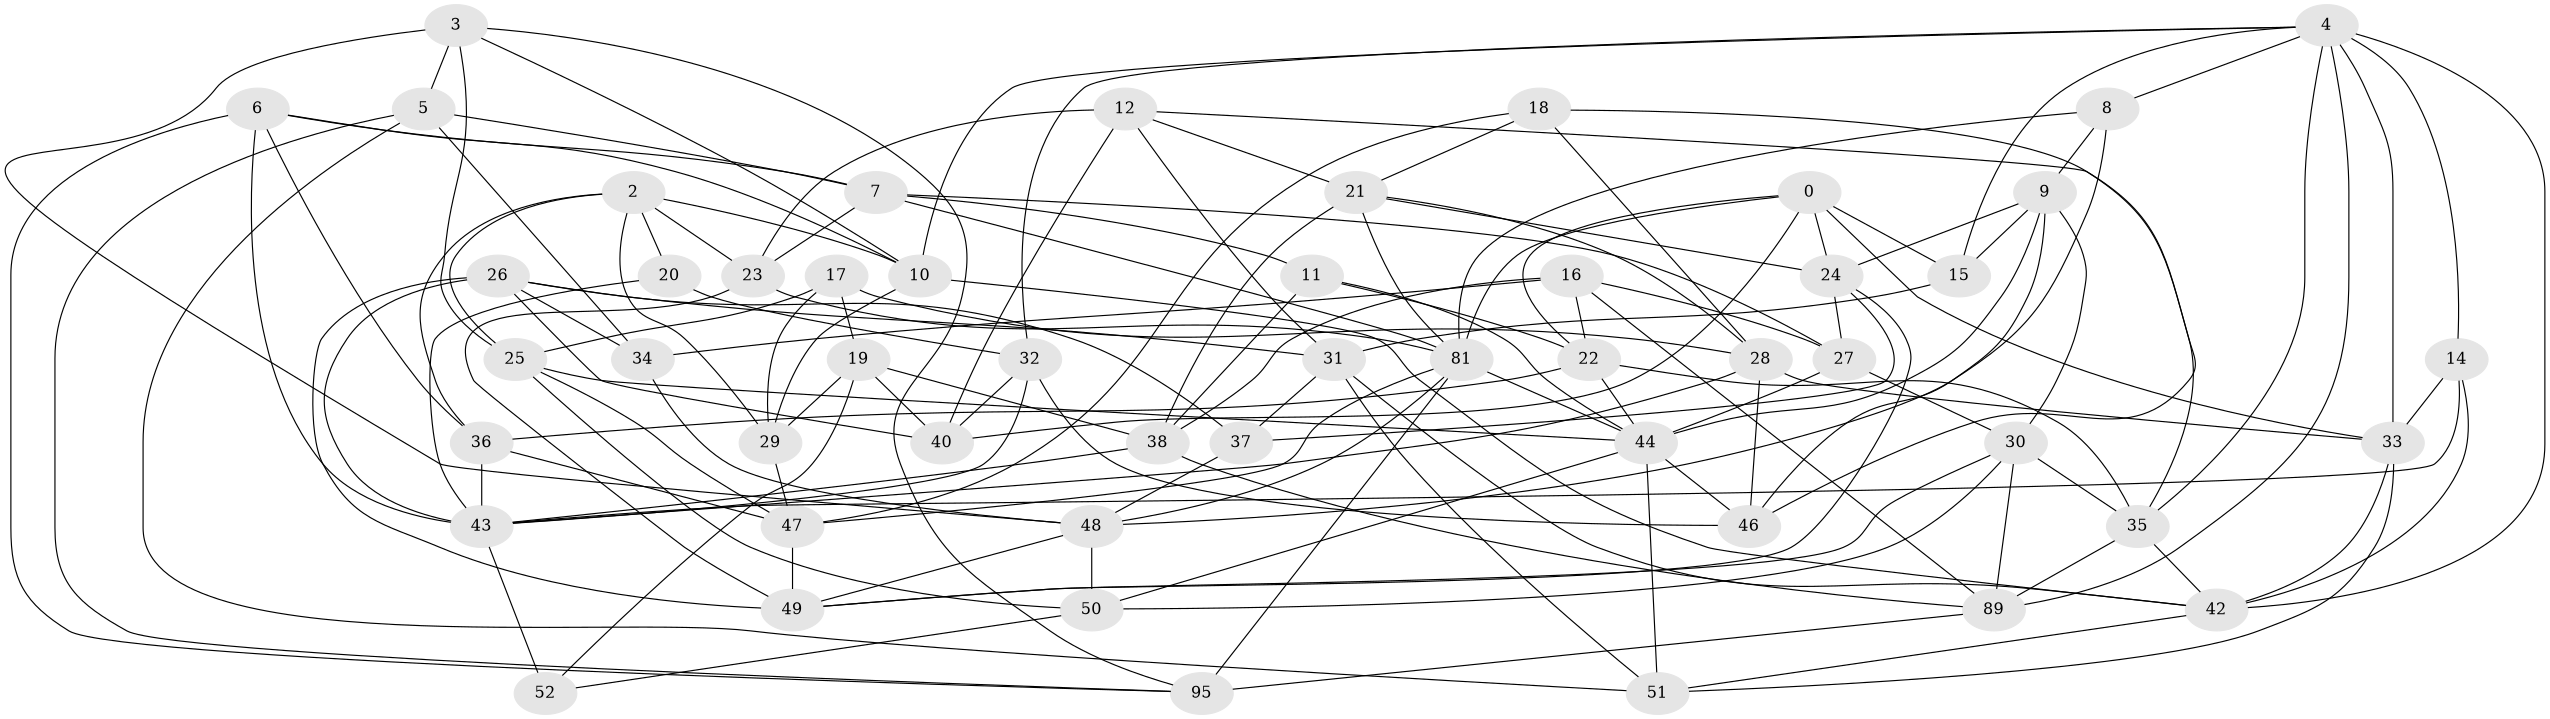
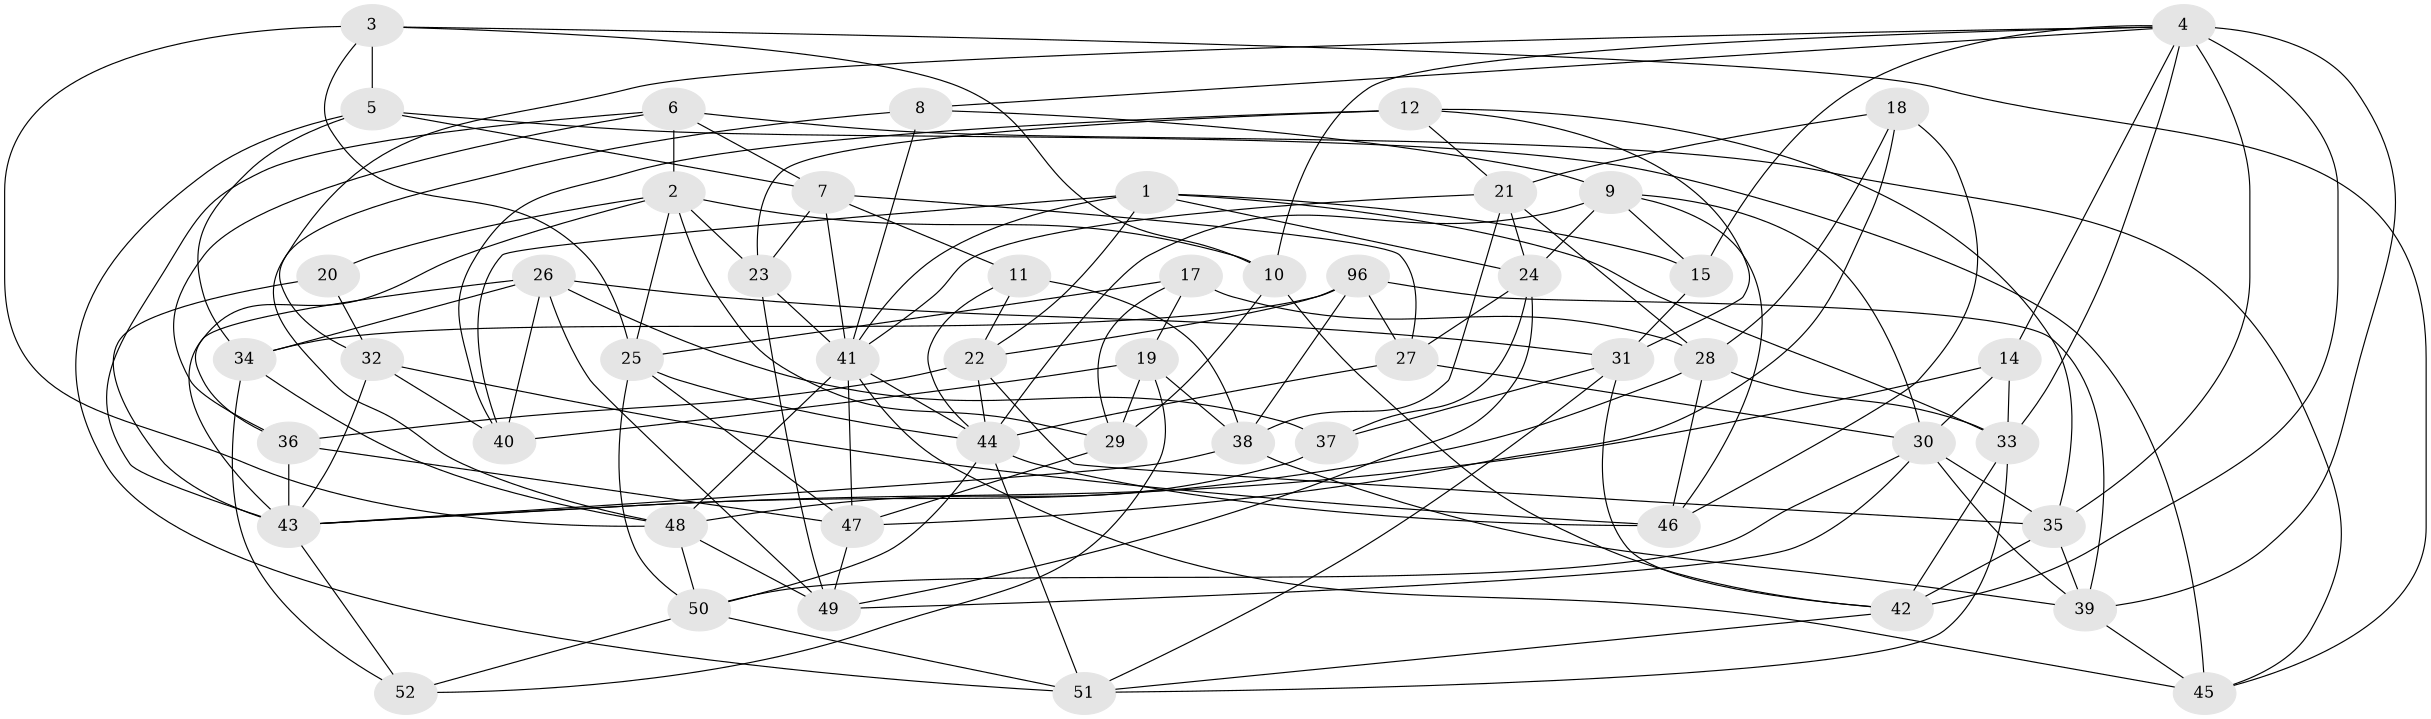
(632, 161) -> (674, 151)
(1810, 193) -> (1147, 193)
(1572, 276) -> (1358, 276)
(1462, 360) -> (848, 360)
(2405, 533) -> (1967, 401)
none -> (248, 550)
(1994, 610) -> (2085, 610)
none -> (892, 653)
(1202, 694) -> (2205, 694)
